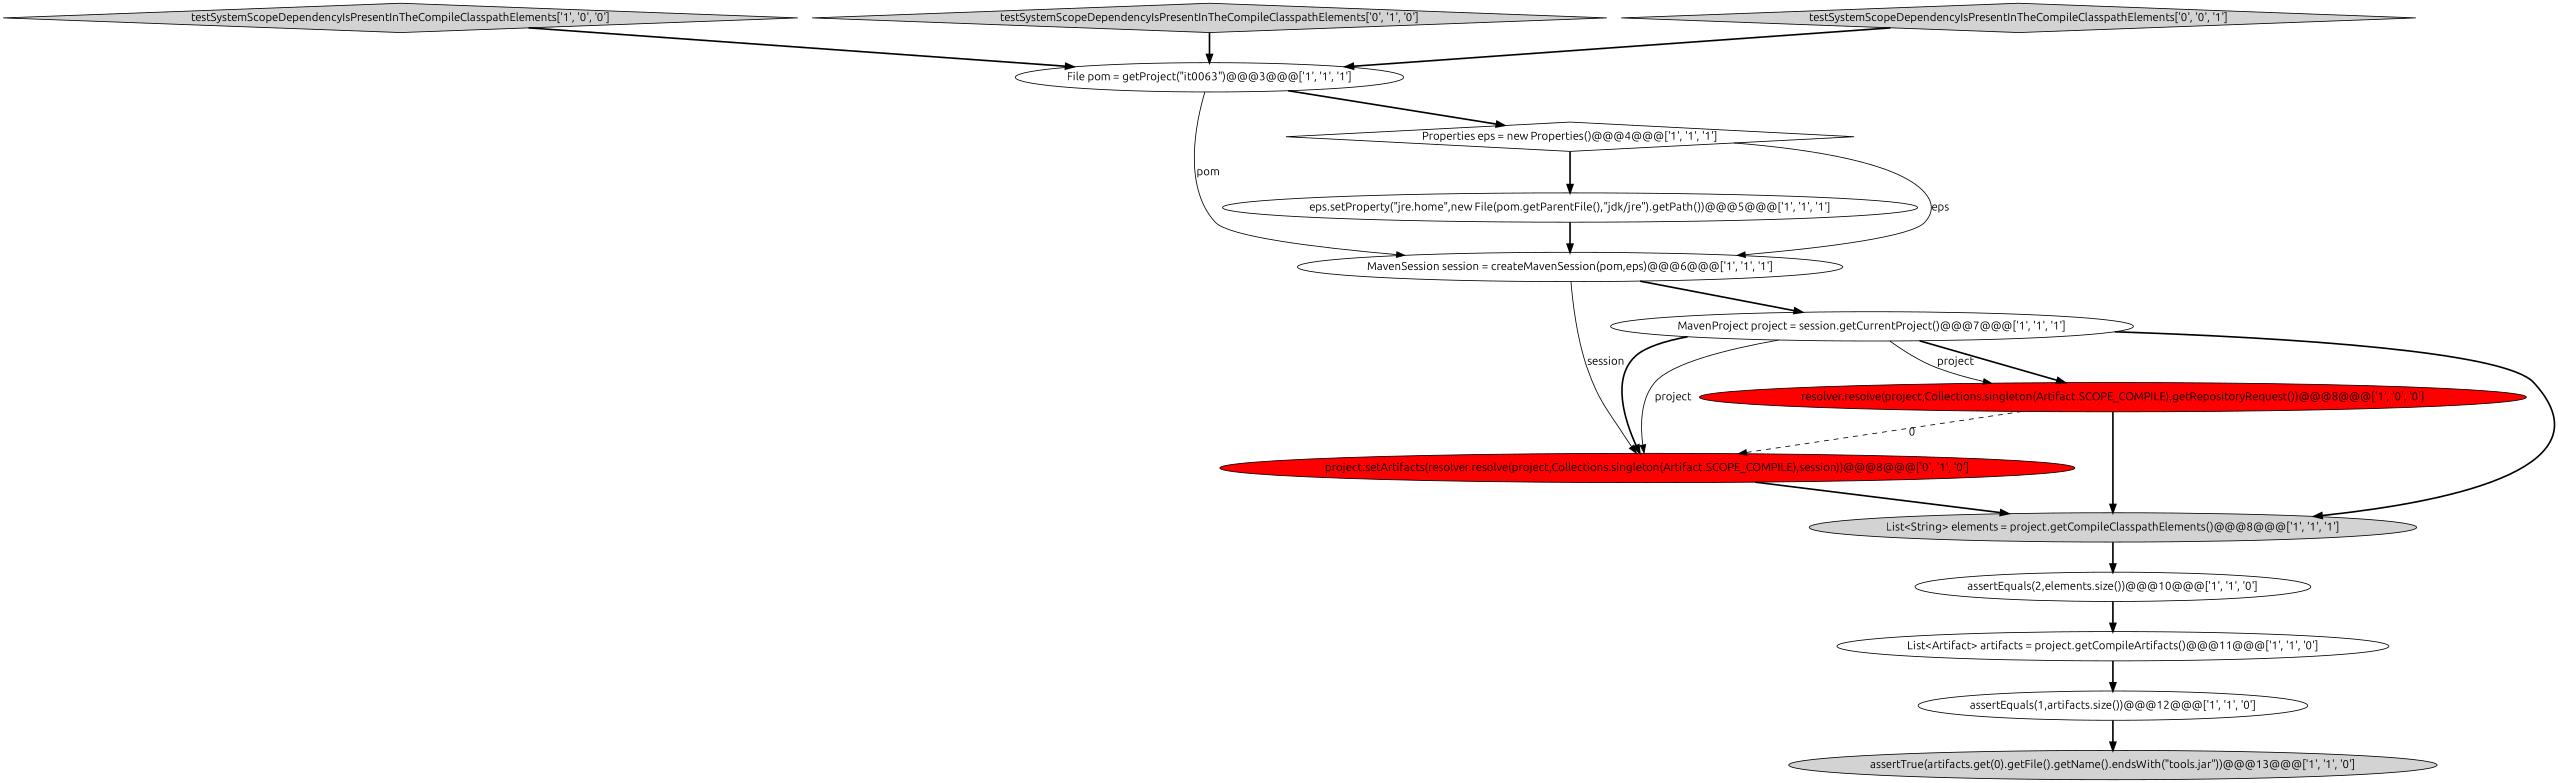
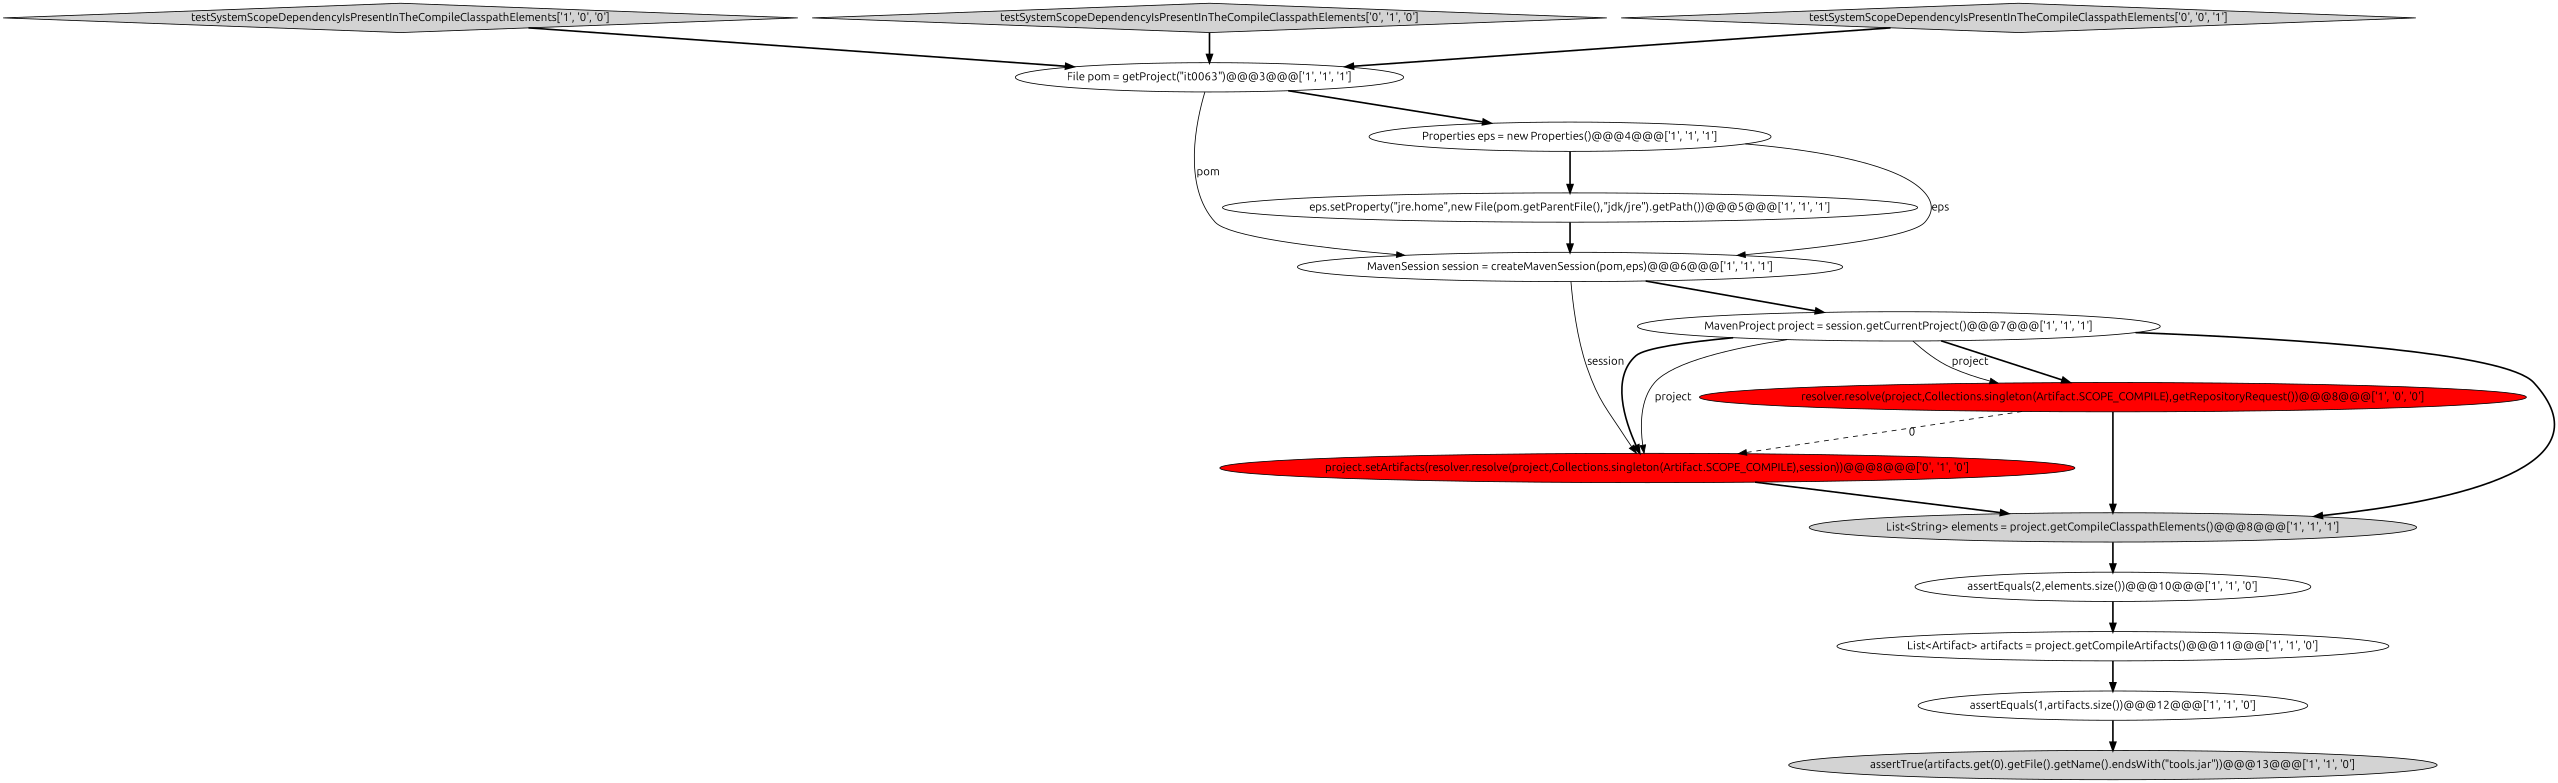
(1570, 137) -> (1570, 137)
